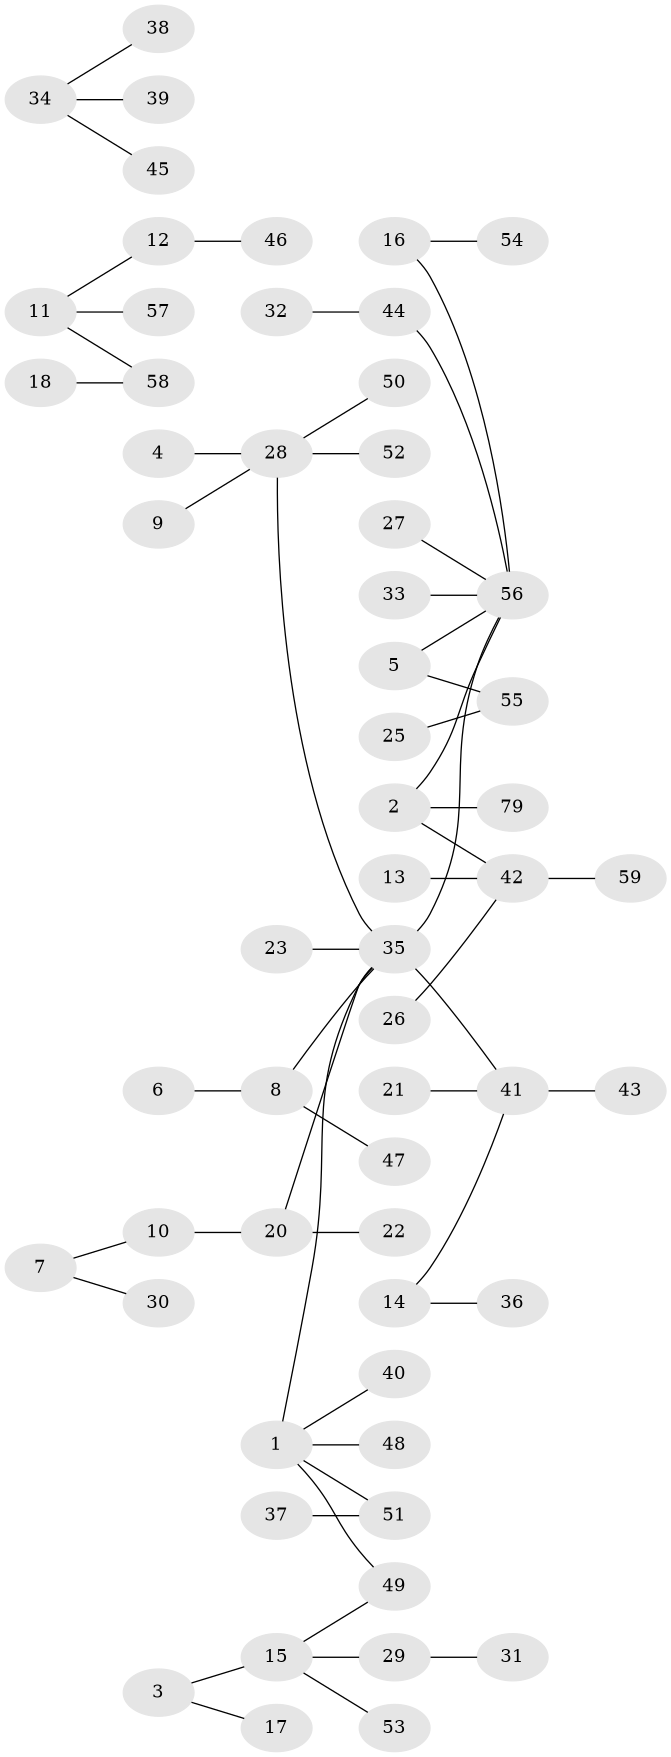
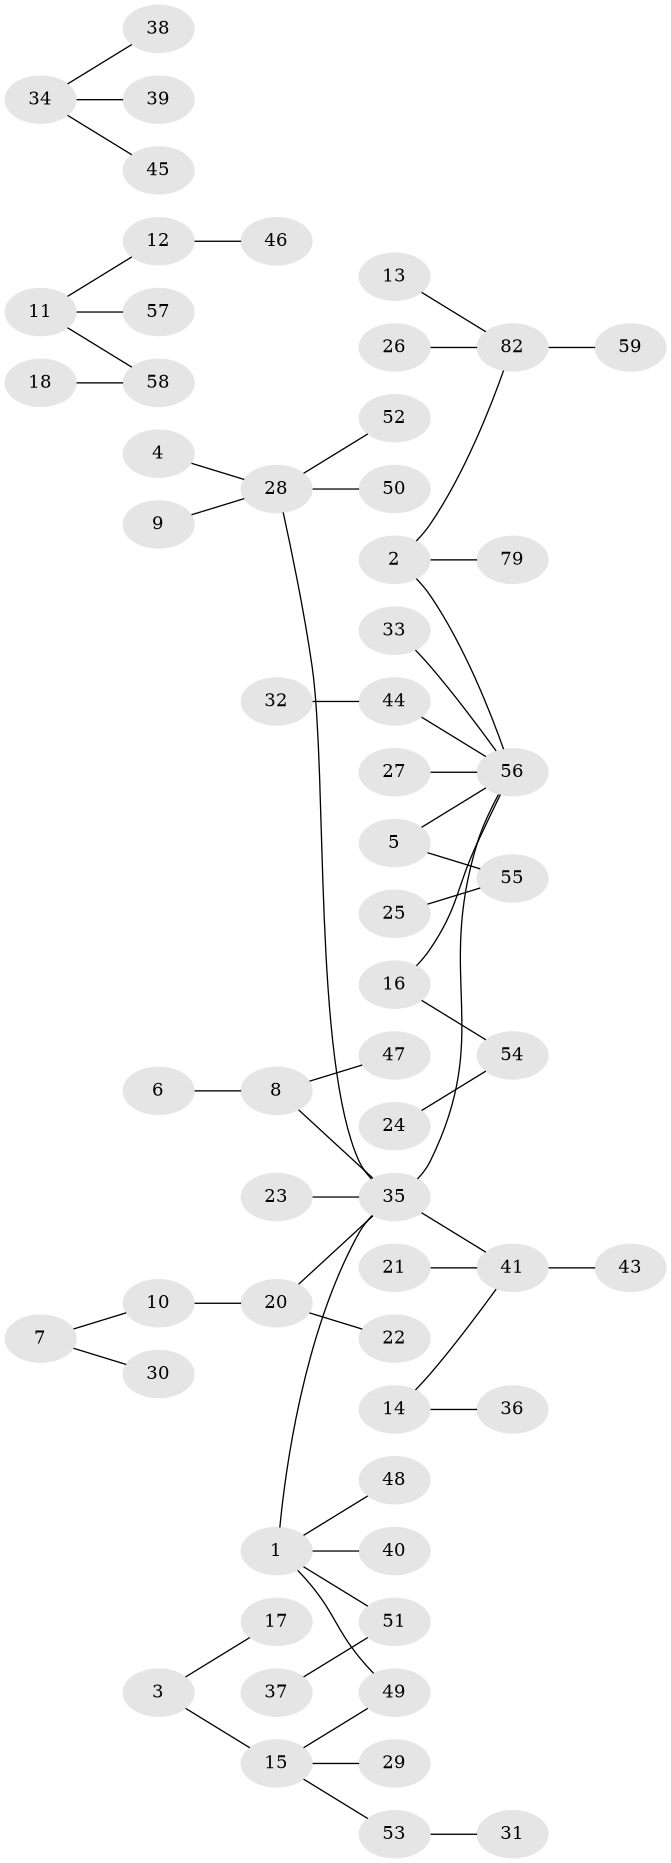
(513, 878) -> (513, 347)
none -> (395, 1126)
(454, 1657) -> (454, 1834)
